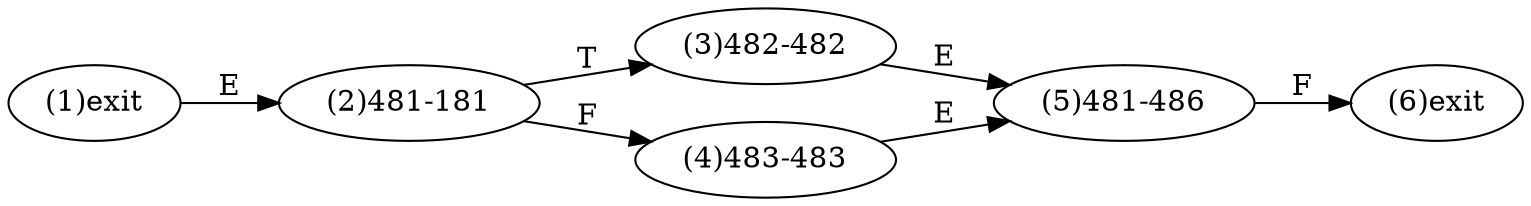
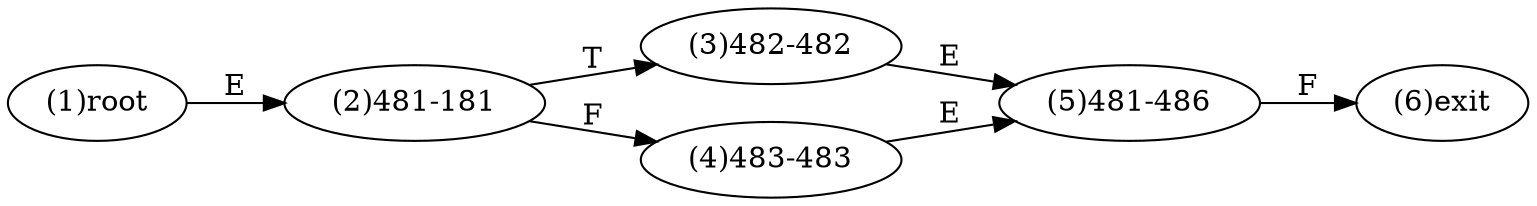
(95, 103) -> (97, 103)
